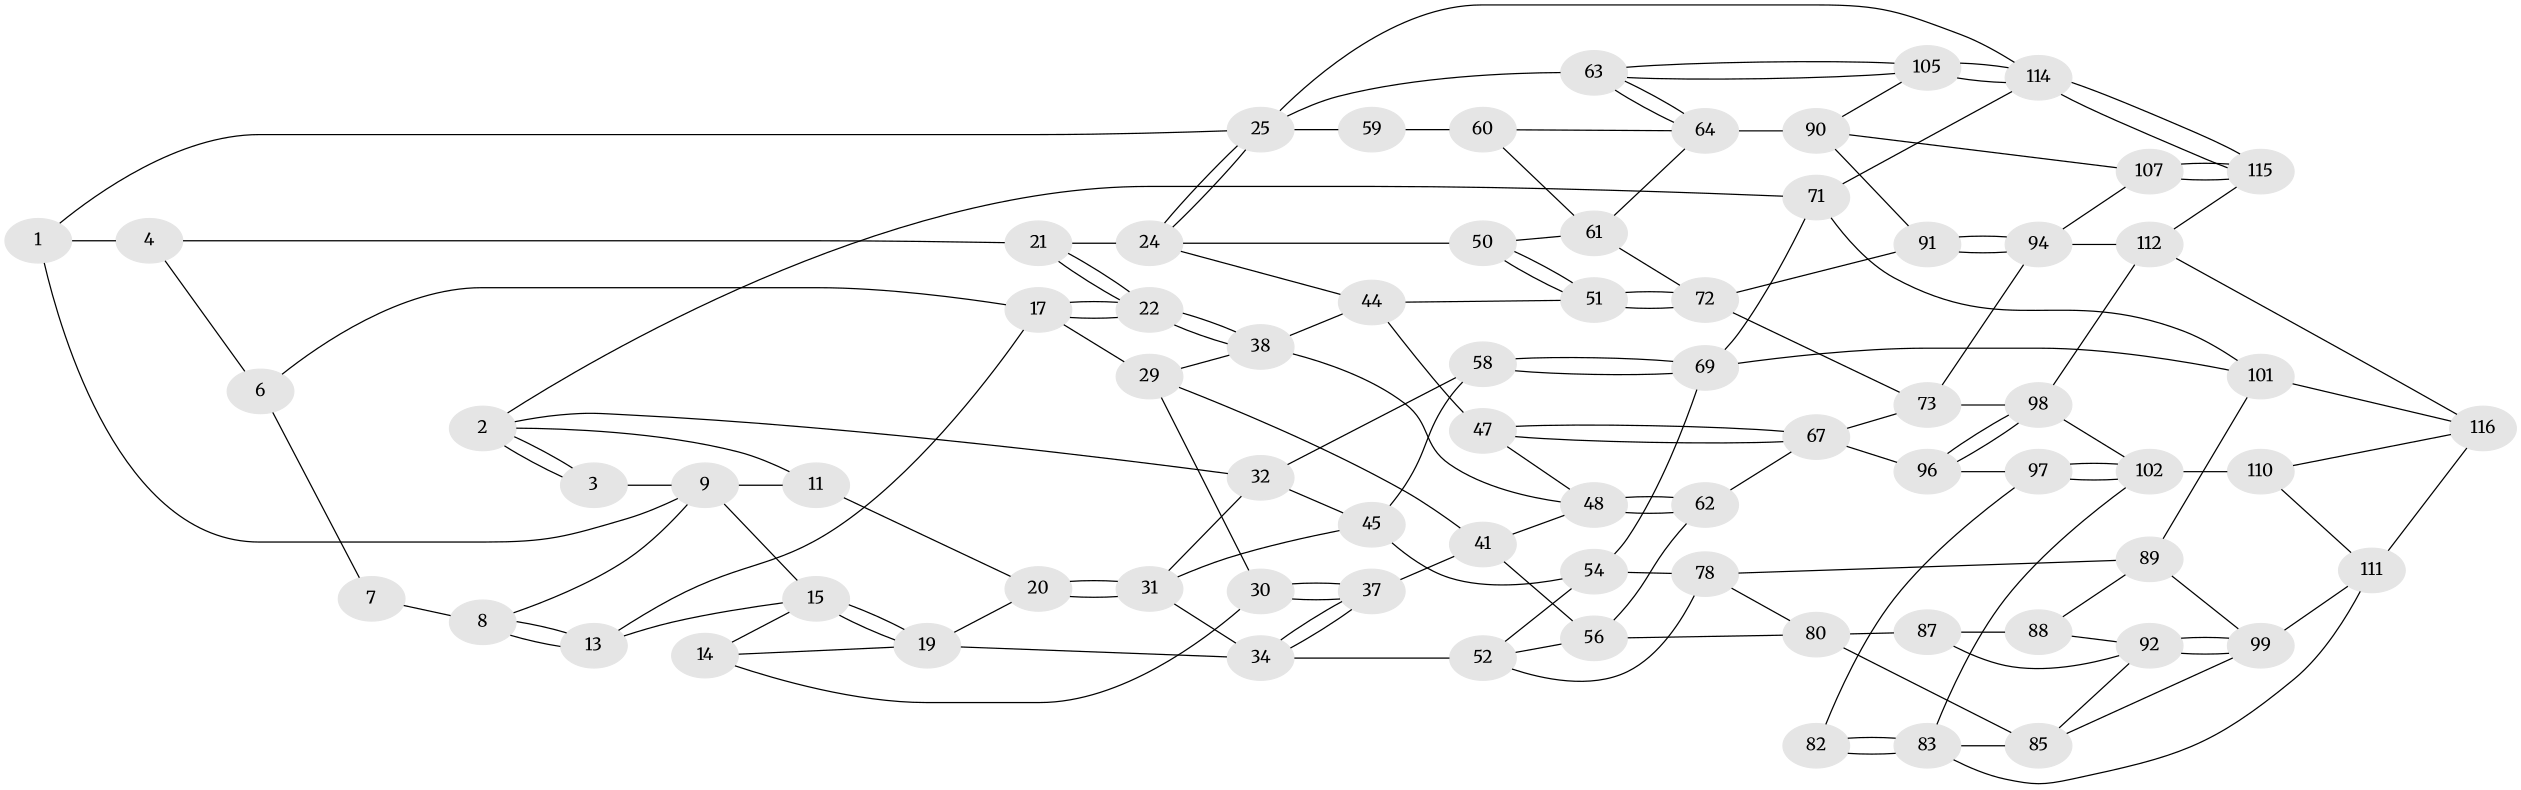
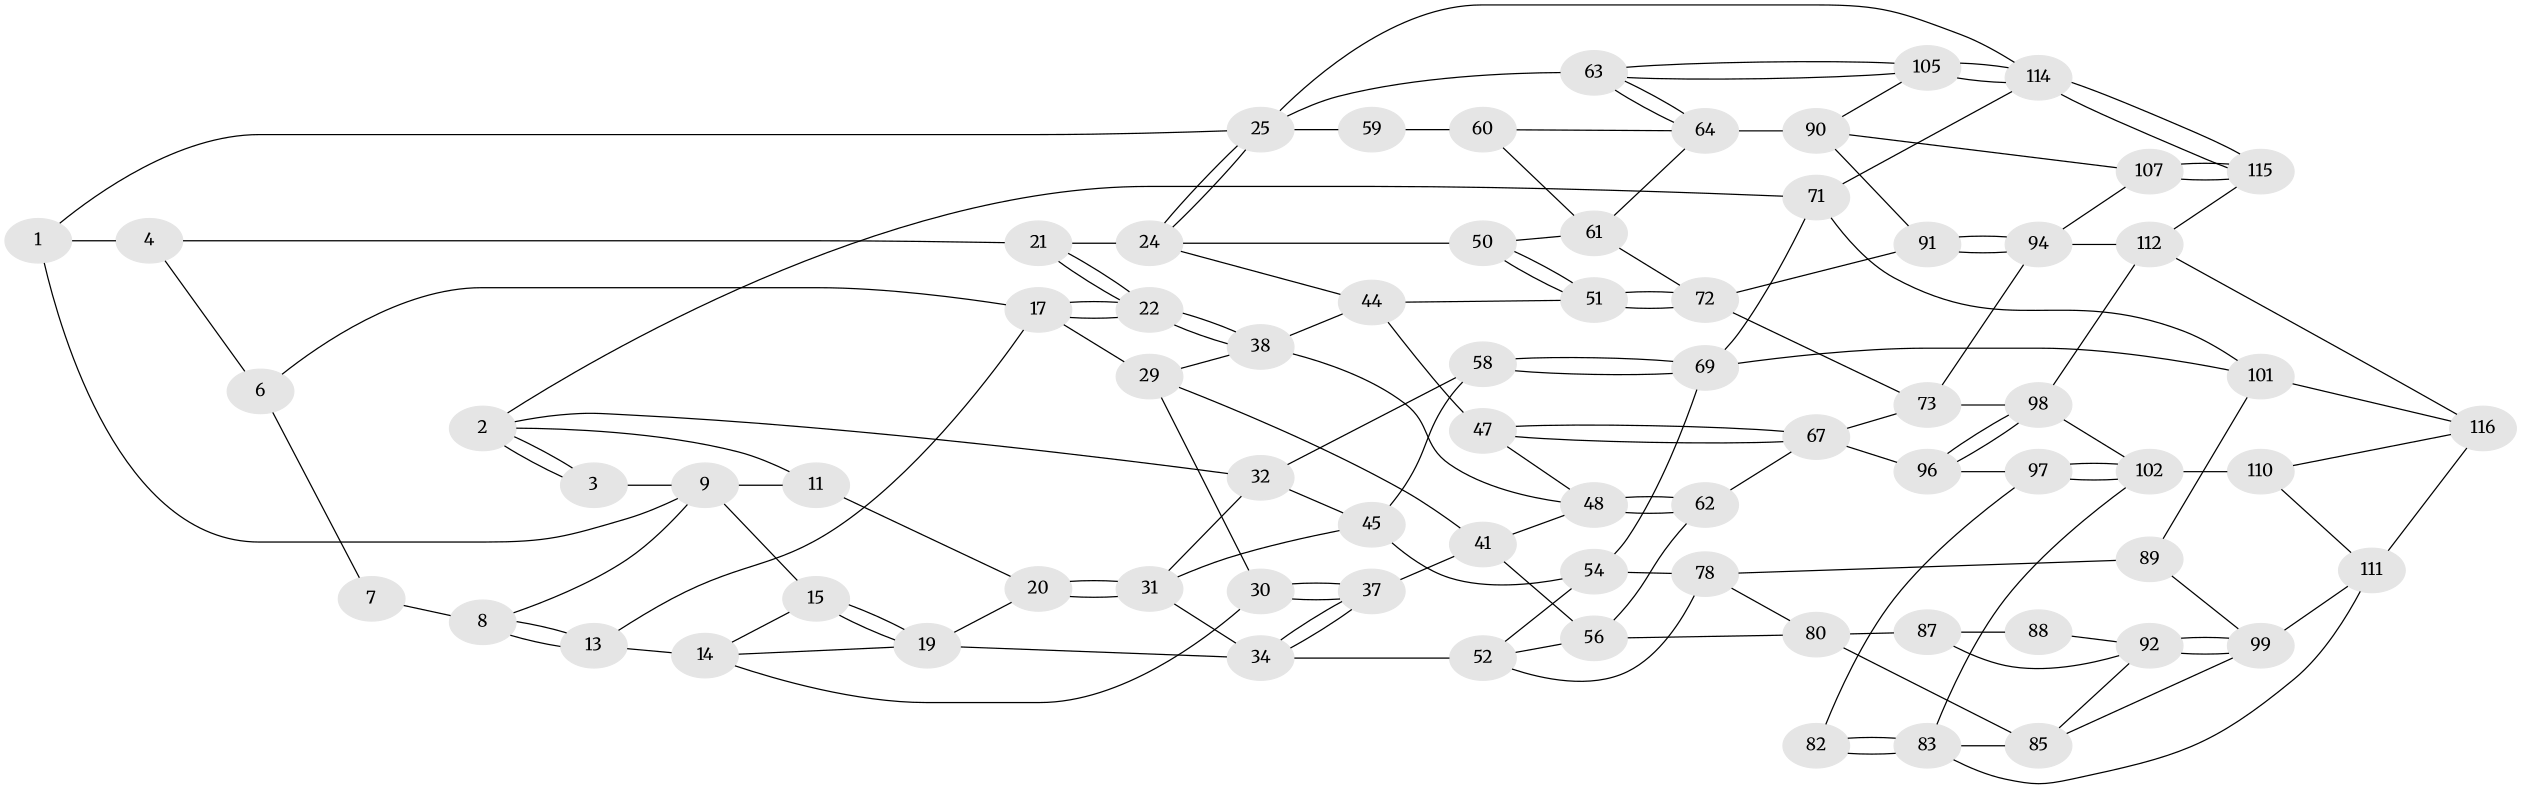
(2094, 596) -> none
(703, 616) -> (649, 651)
